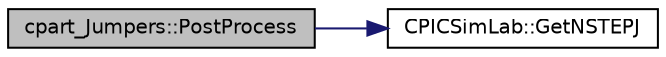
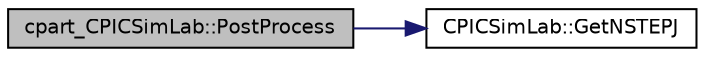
(161, 28) -> (181, 28)
